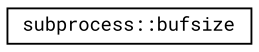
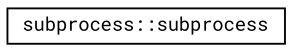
(129, 26) -> (146, 26)
